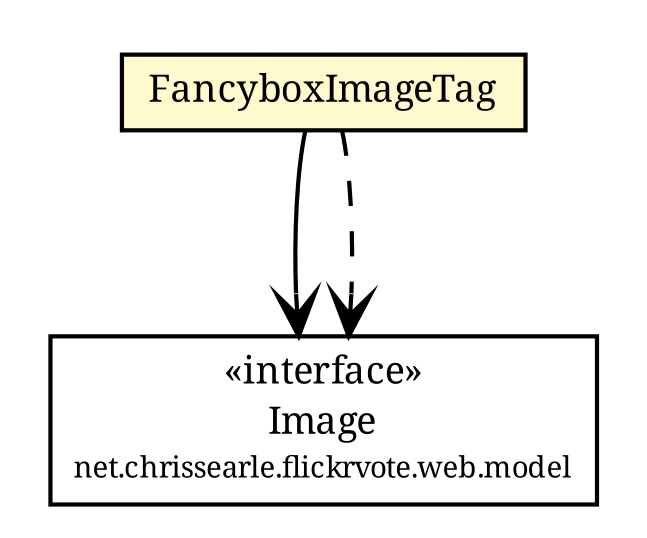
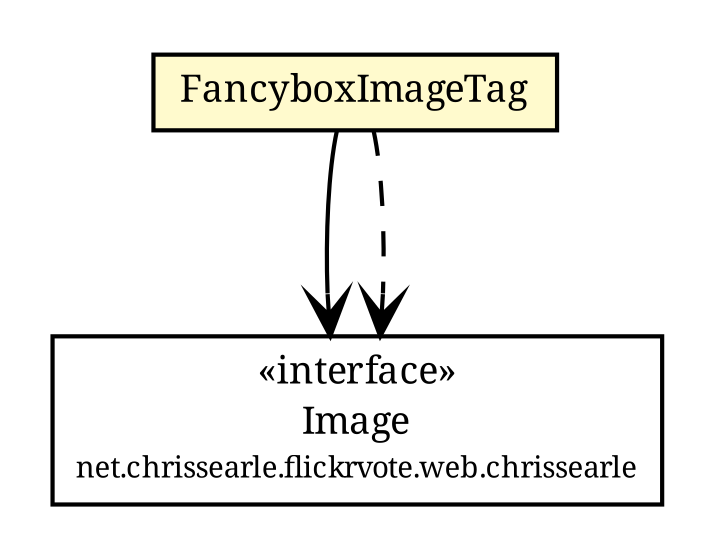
(324, 469) -> (357, 469)
